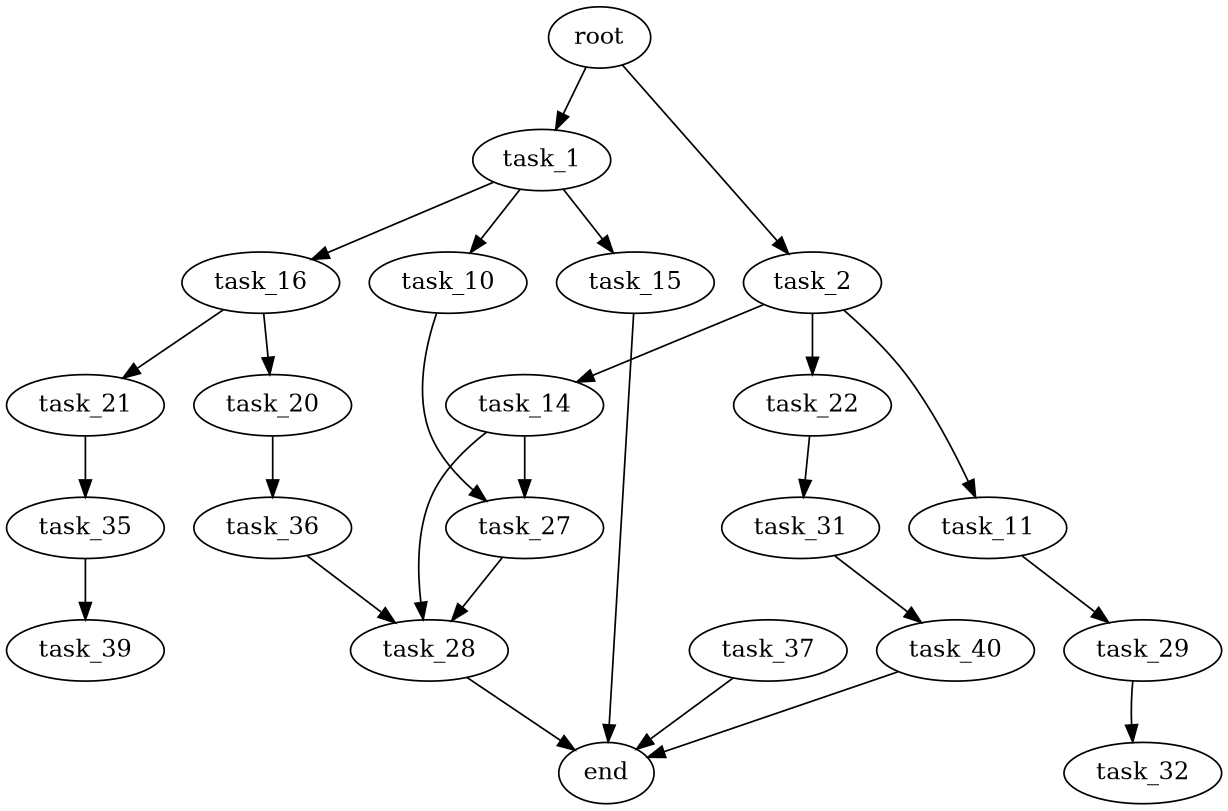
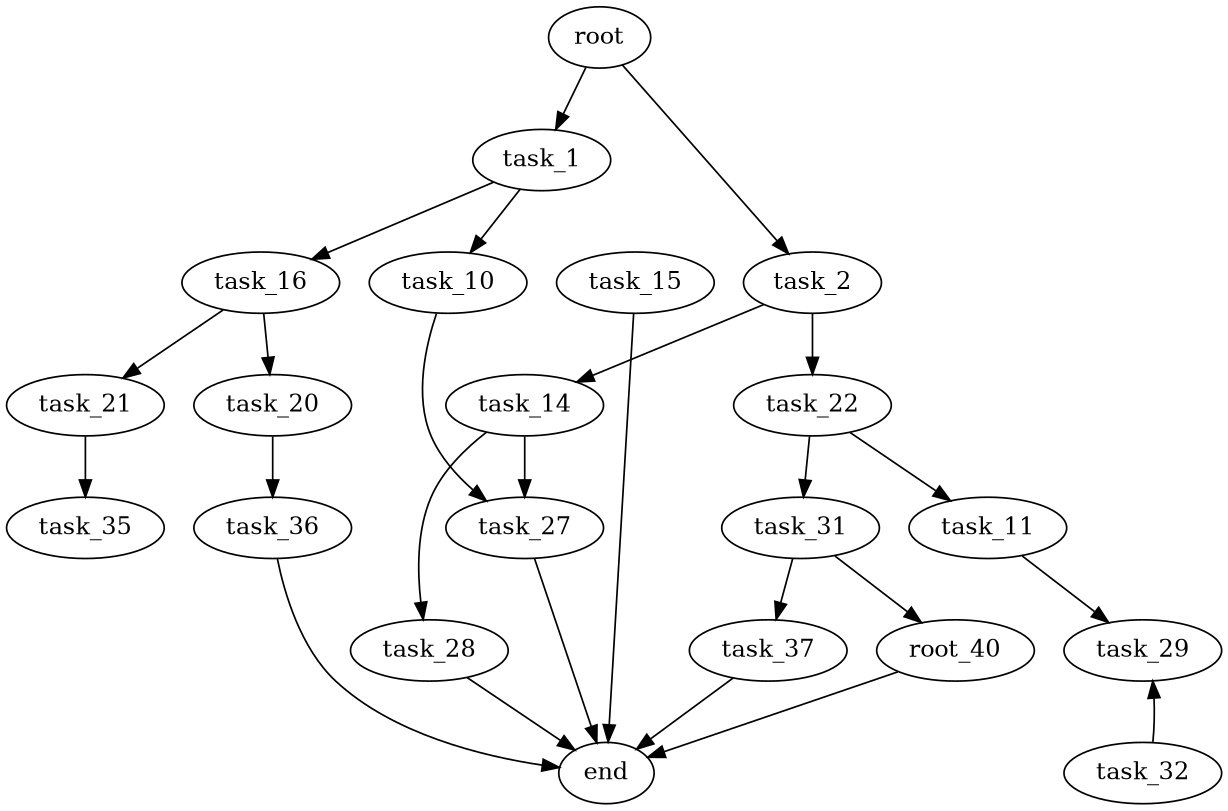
(583, 214) -> none
(916, 388) -> (893, 462)
none -> (787, 581)
(482, 582) -> (563, 642)
(344, 584) -> (371, 708)
(85, 650) -> none
(956, 650) -> (956, 650)
(1131, 703) -> (1154, 720)
